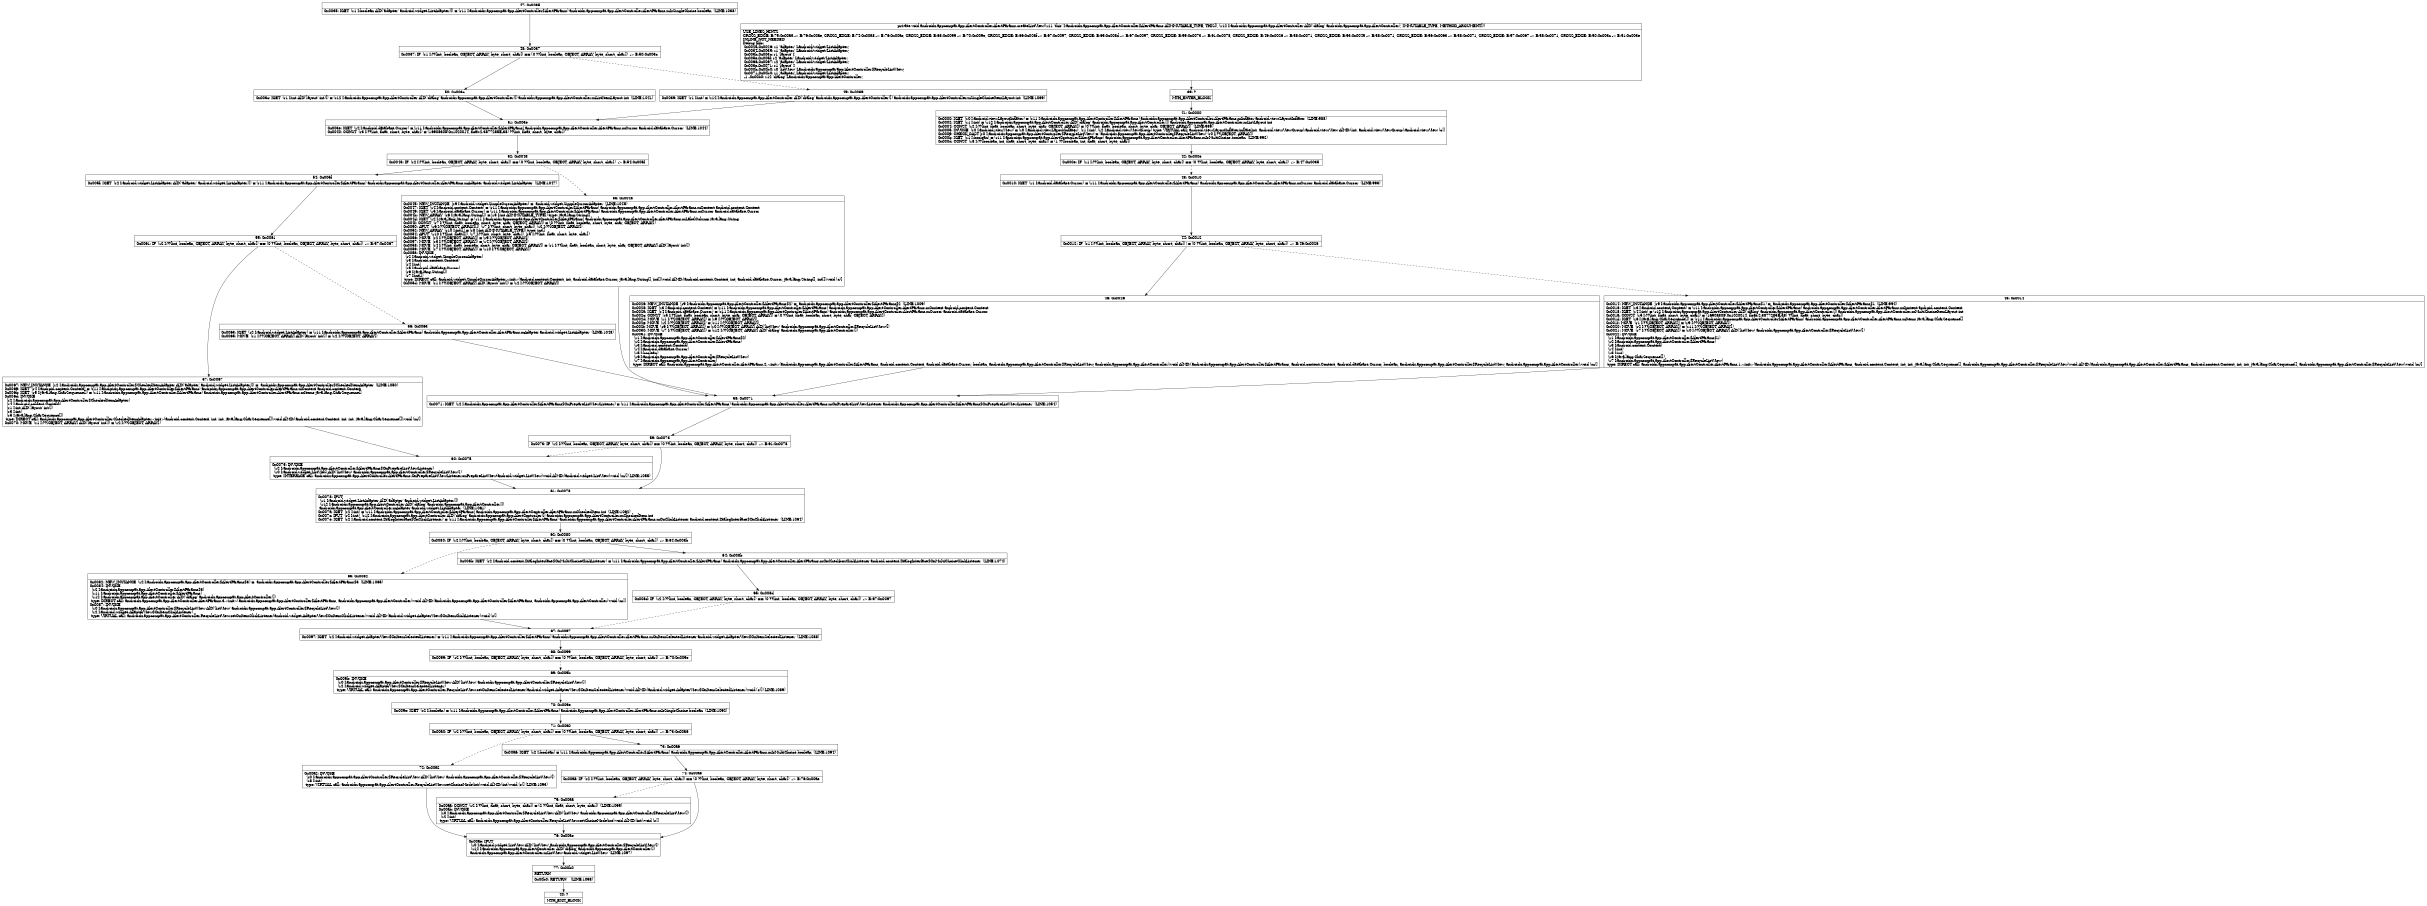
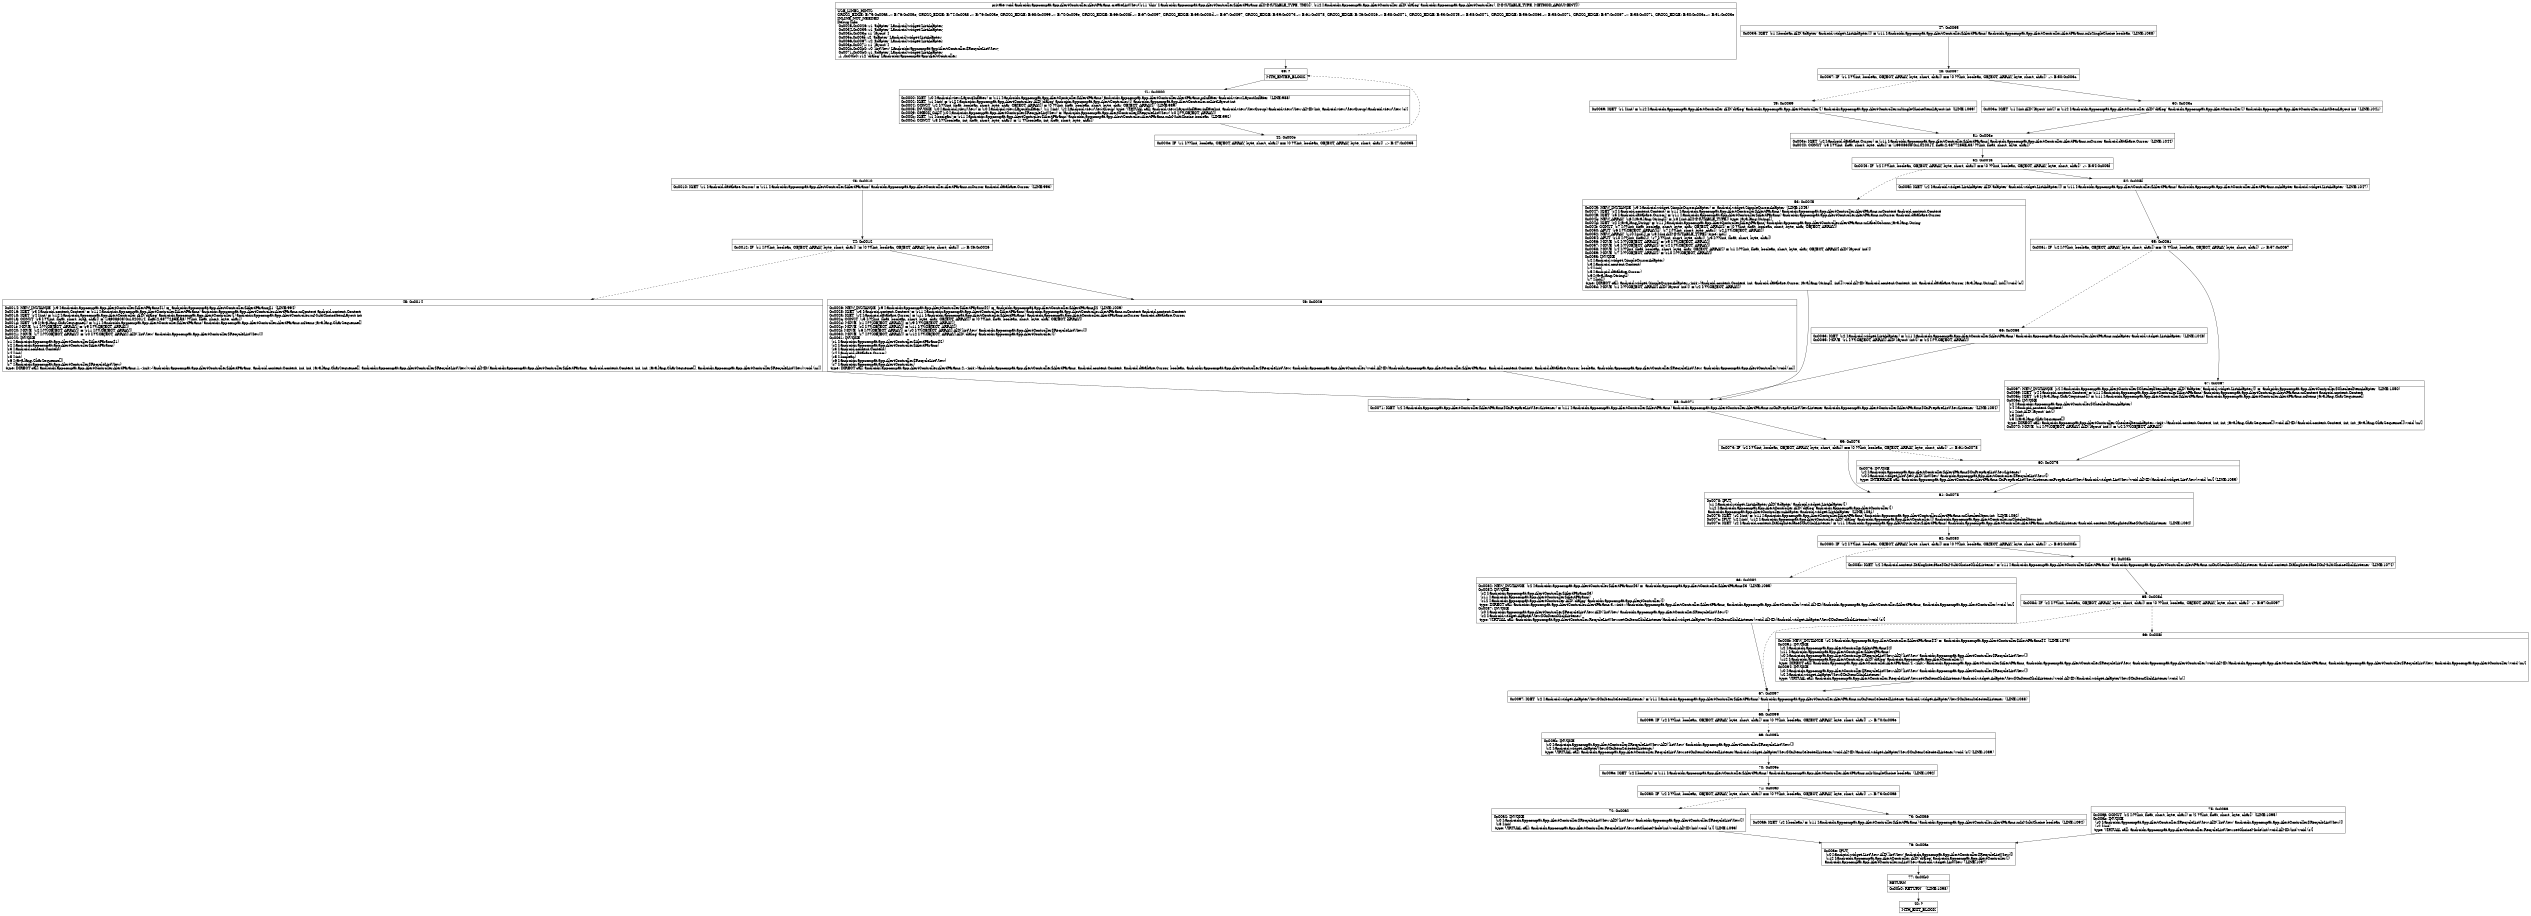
(1191, 169) -> (1408, 87)
none -> (2152, 657)
(692, 777) -> none
